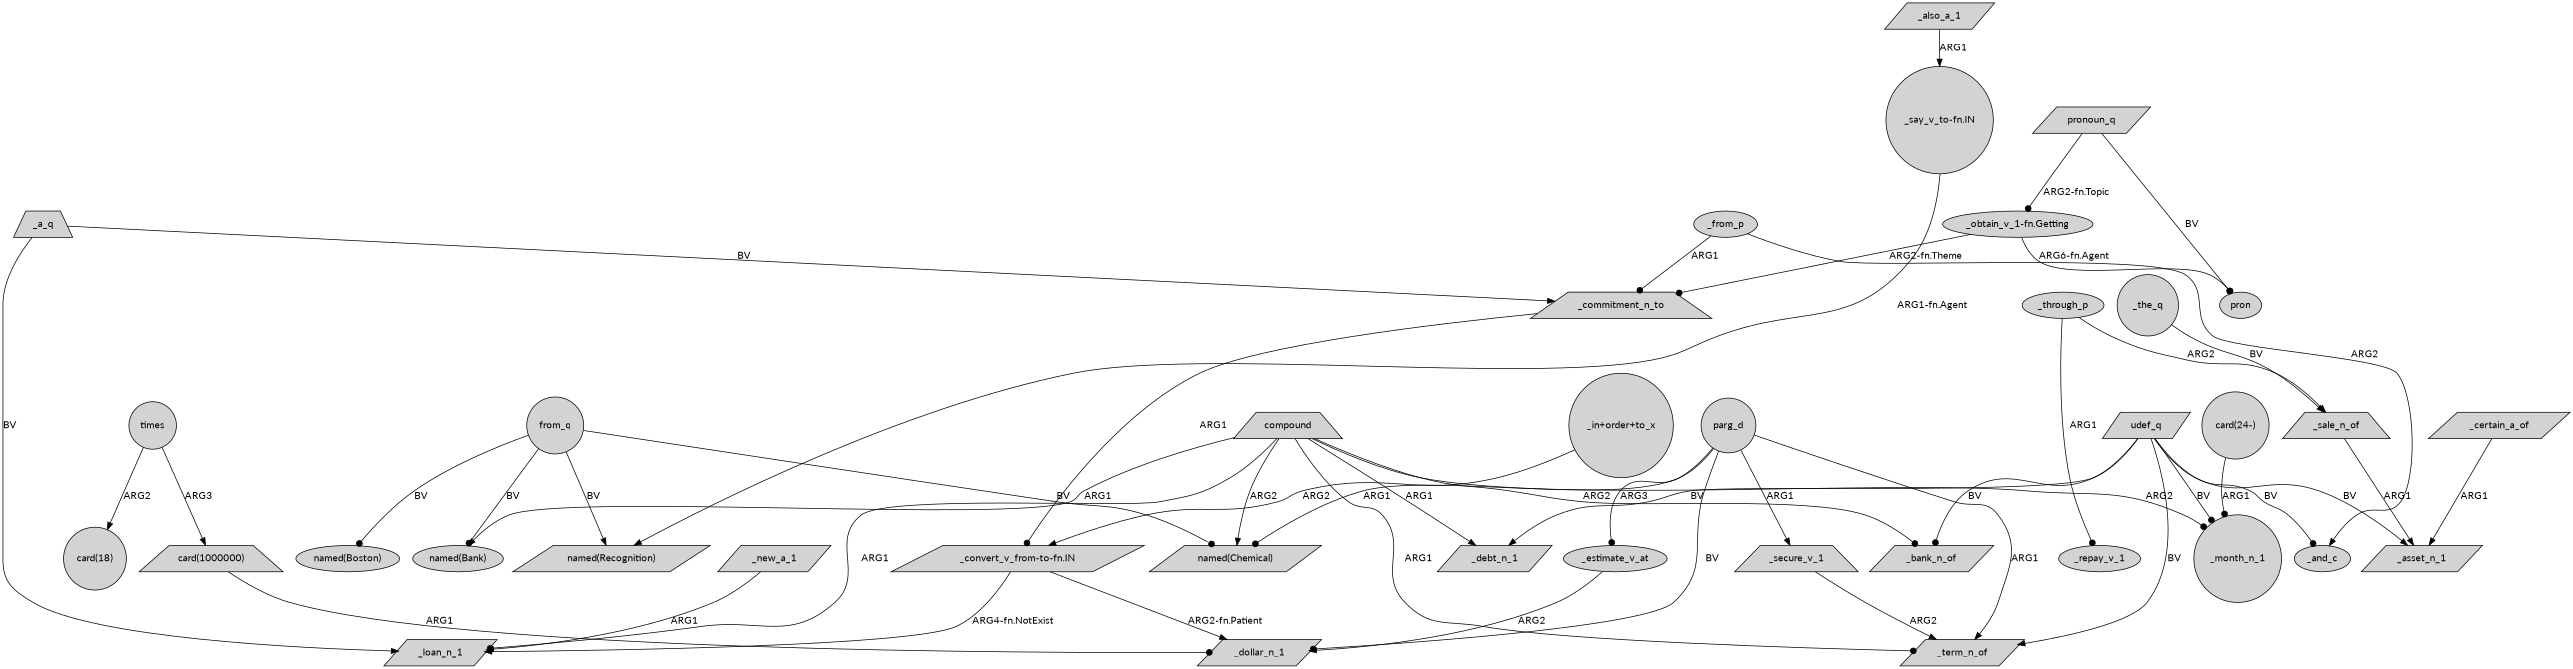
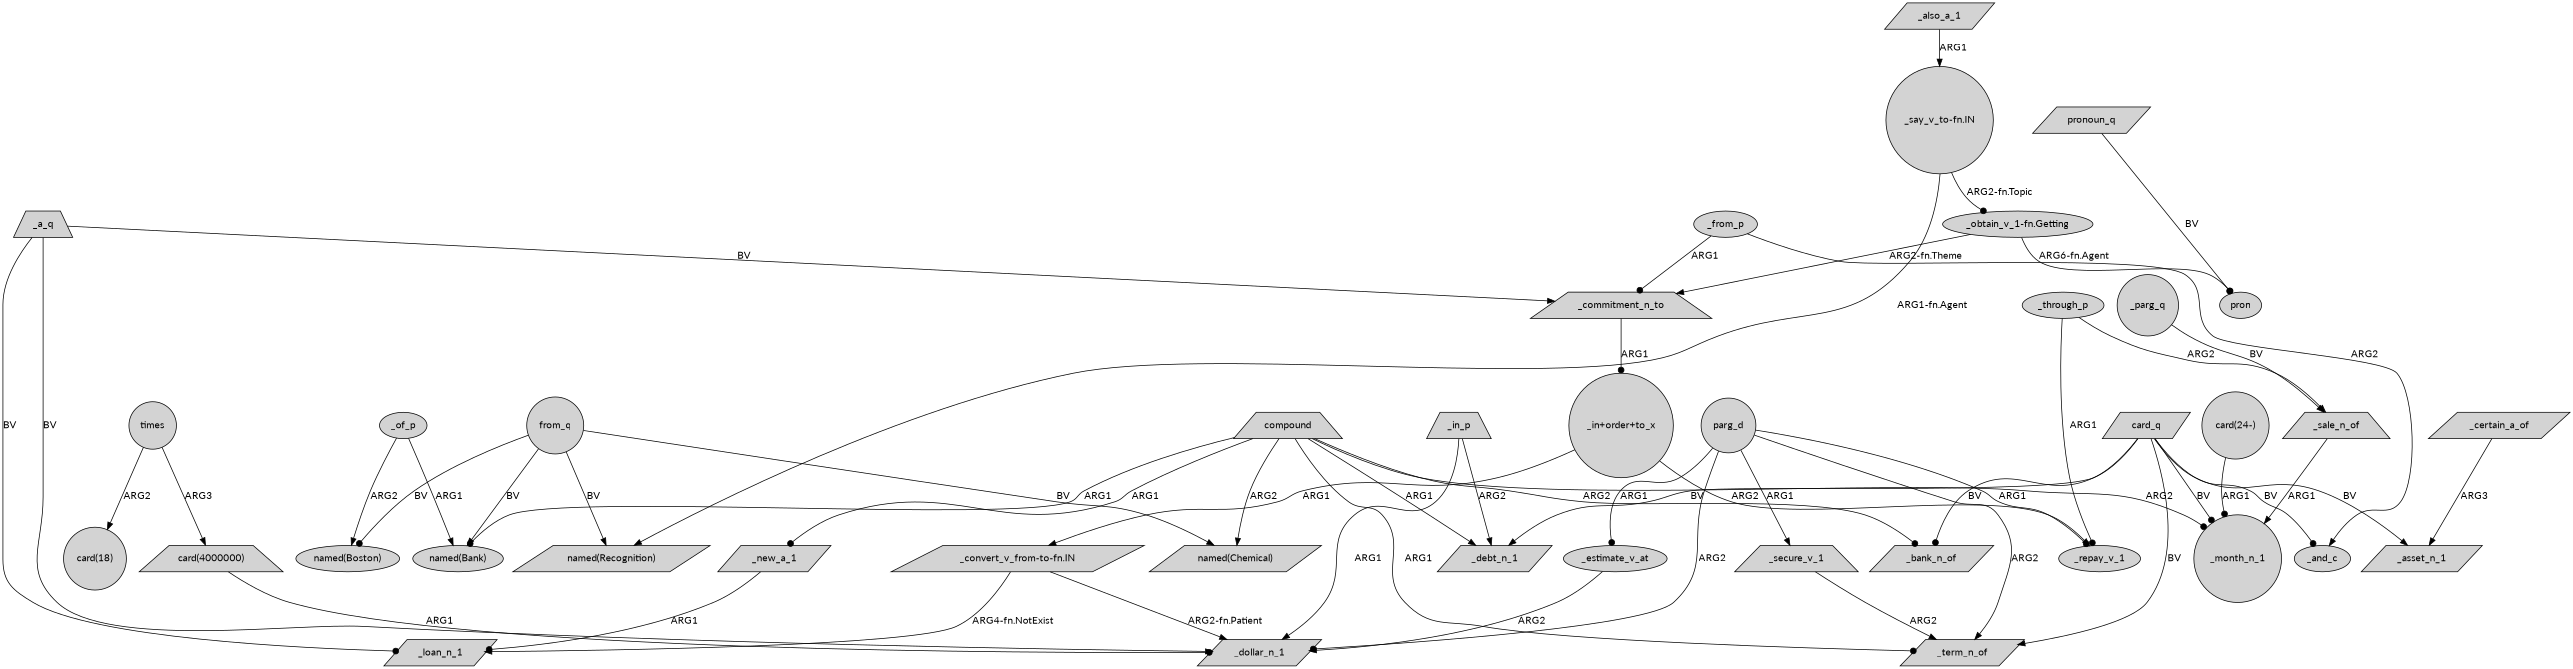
(2056, 170) -> (1963, 193)
(1826, 263) -> (1826, 263)
(2148, 305) -> (2148, 305)
(1248, 357) -> (1621, 343)
none -> (403, 425)
none -> (1459, 425)
(2146, 425) -> (2146, 425)
(898, 478) -> (898, 478)
(1378, 489) -> (1927, 470)
(2377, 489) -> (2298, 478)
(505, 494) -> (505, 494)
(1316, 496) -> (1316, 496)
(1634, 496) -> (1634, 496)
(2474, 496) -> (2474, 496)
none -> (1871, 508)
(856, 509) -> (836, 509)
(858, 518) -> (1026, 514)
(211, 559) -> (211, 559)
(1712, 559) -> (1712, 559)
(2025, 559) -> (2025, 559)
(24, 597) -> (24, 597)
none -> (405, 628)
(632, 628) -> (632, 628)
